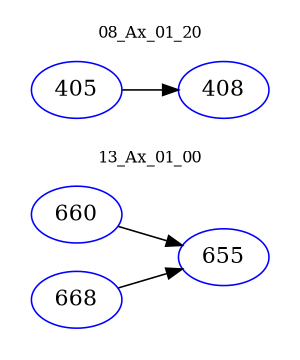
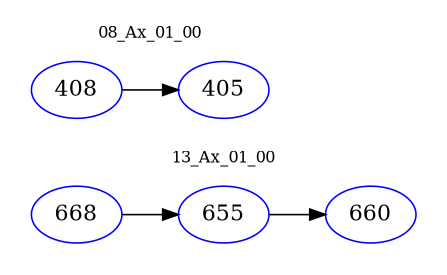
(150, 34) -> (150, 34)
(142, 90) -> (142, 90)
(143, 234) -> (289, 215)
